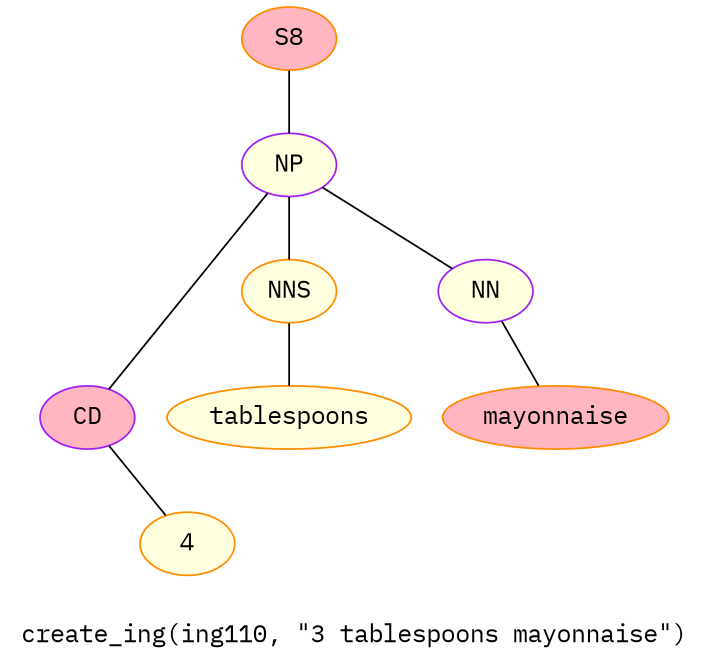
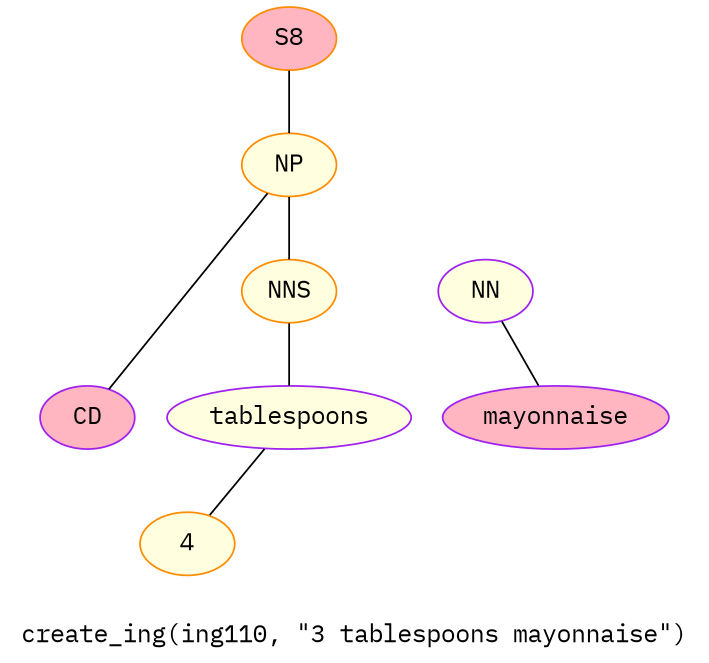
(289, 165) -> (289, 165)
(387, 228) -> none
(289, 417) -> (289, 417)
(556, 417) -> (556, 417)
(137, 481) -> (237, 482)
